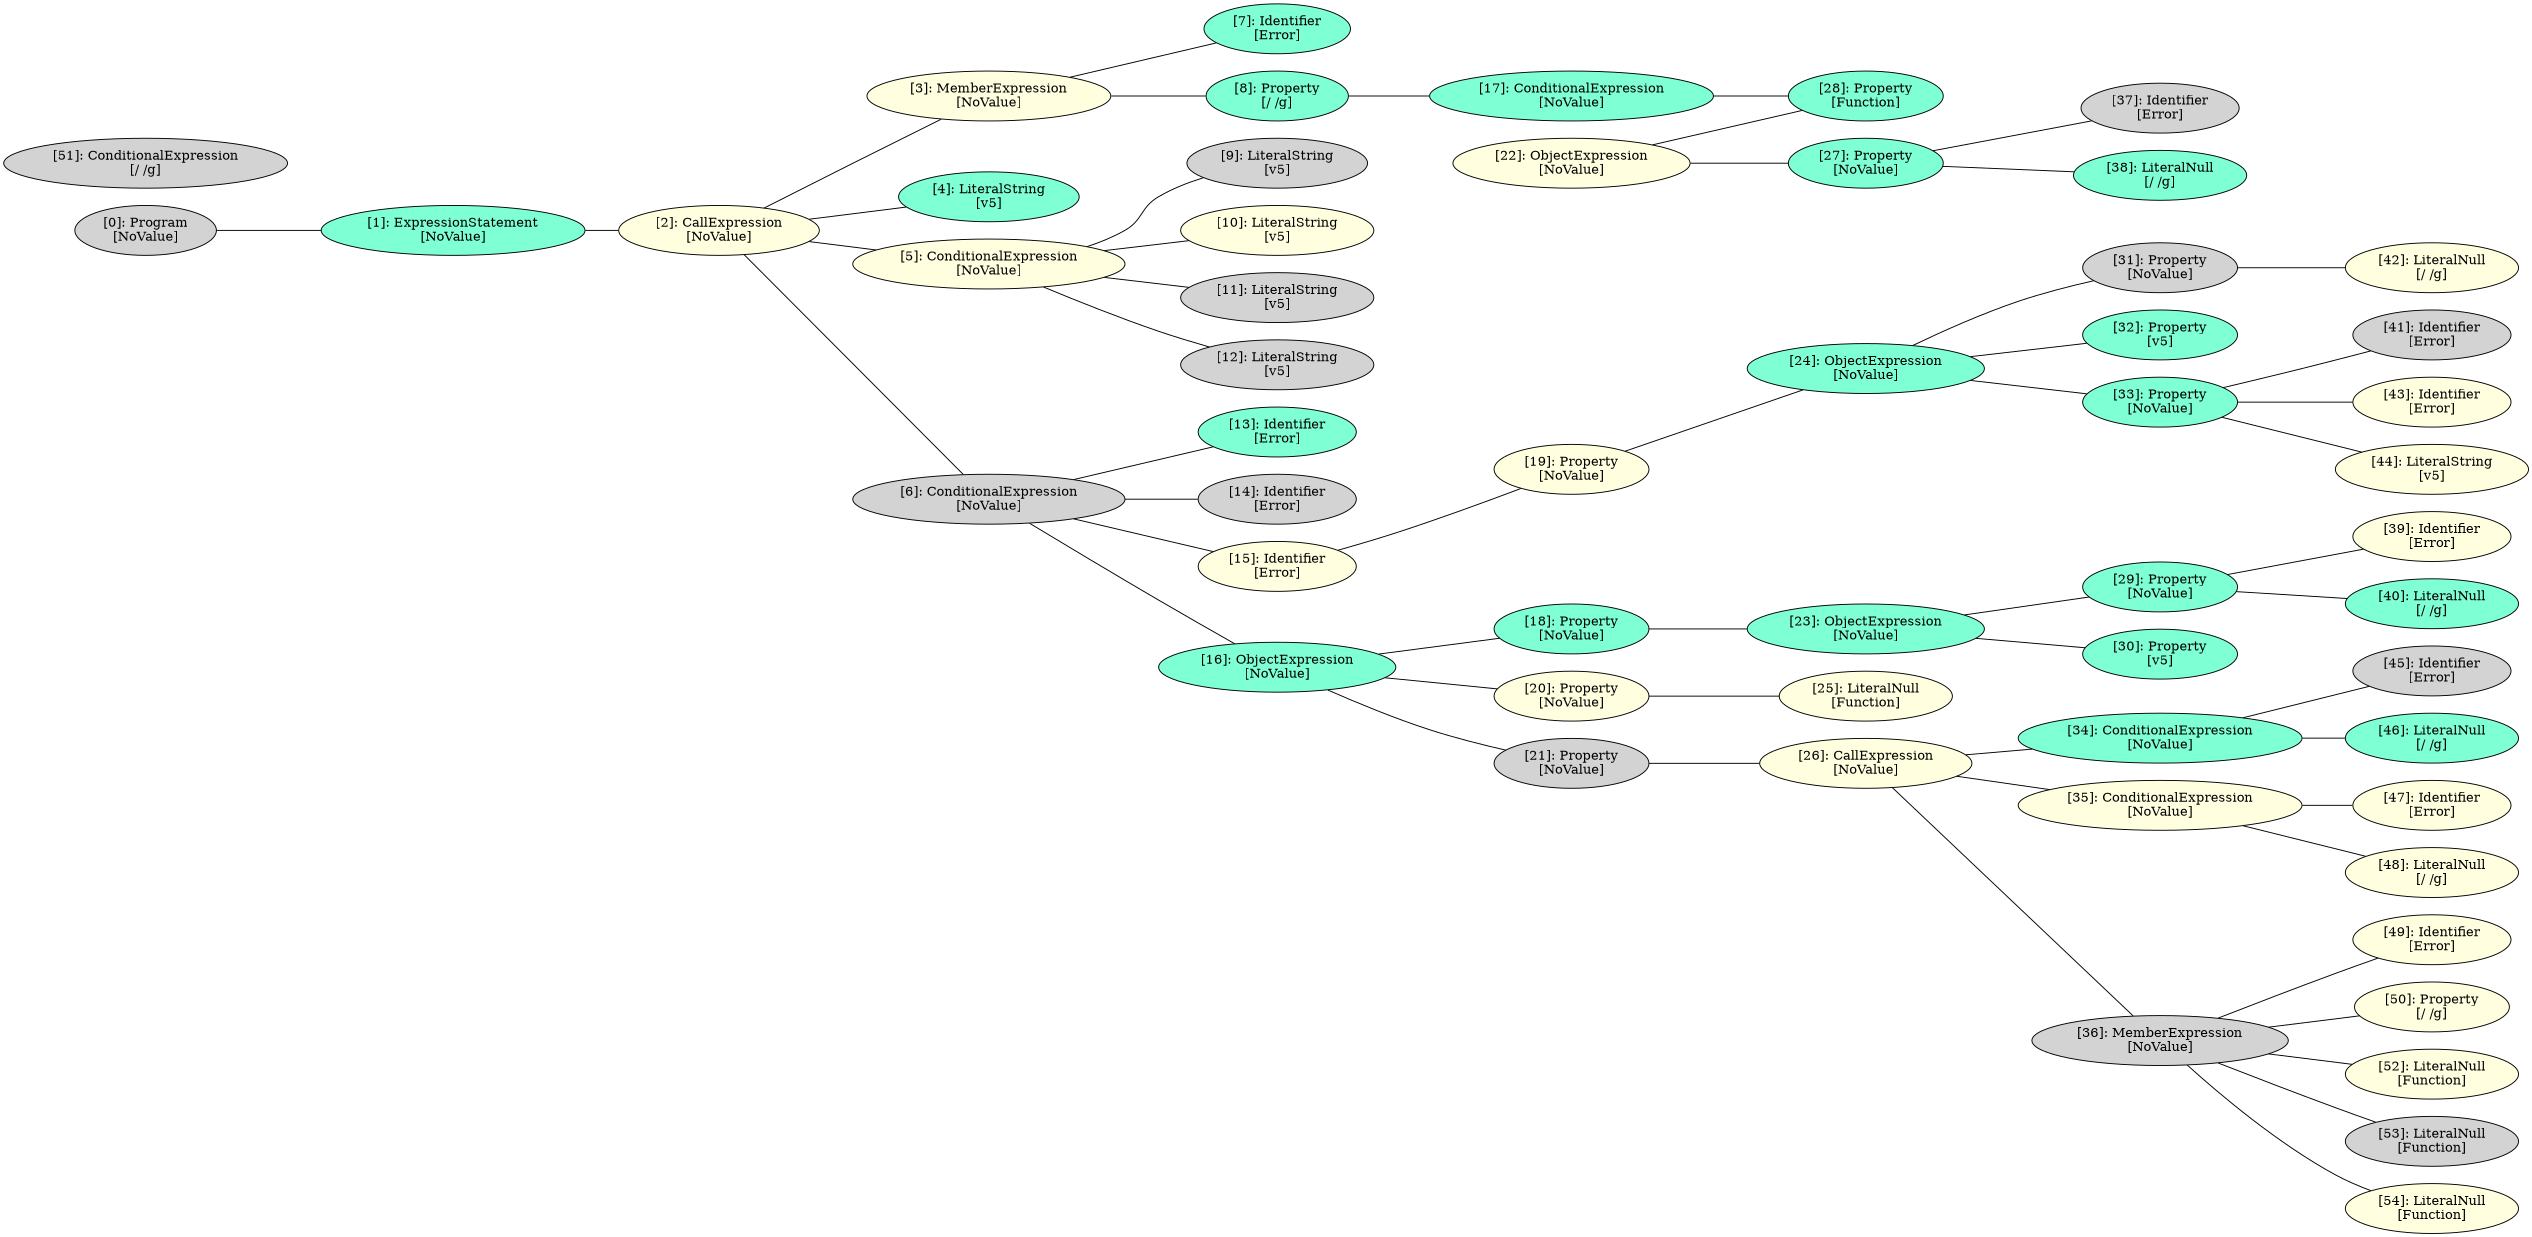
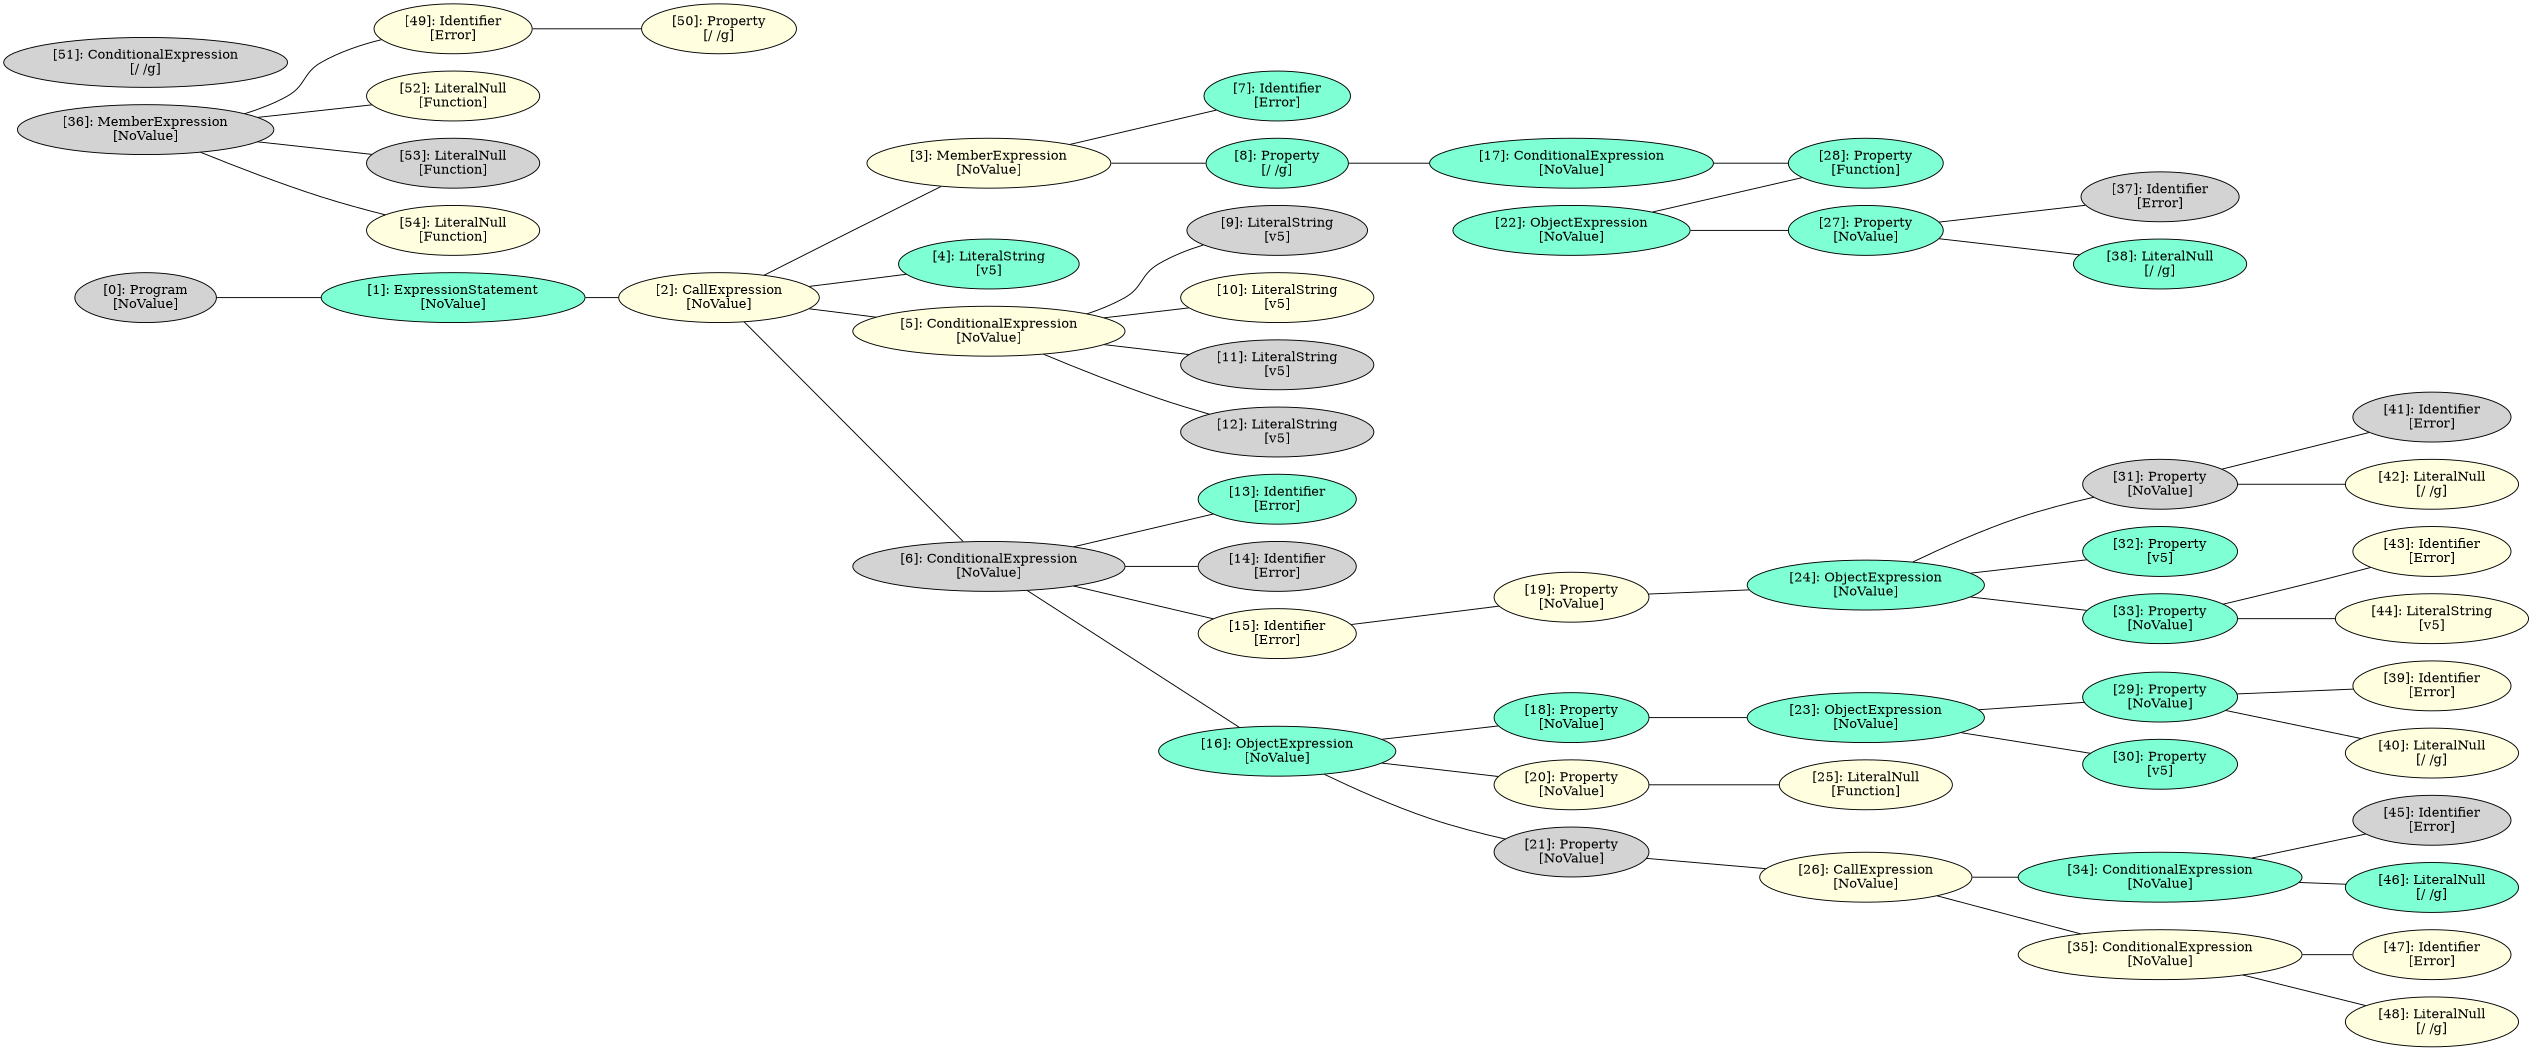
(1572, 163) -> (1572, 230)
(2297, 370) -> (2296, 451)
(2432, 604) -> (2432, 753)
(2013, 902) -> none
(2314, 1021) -> (587, 29)
